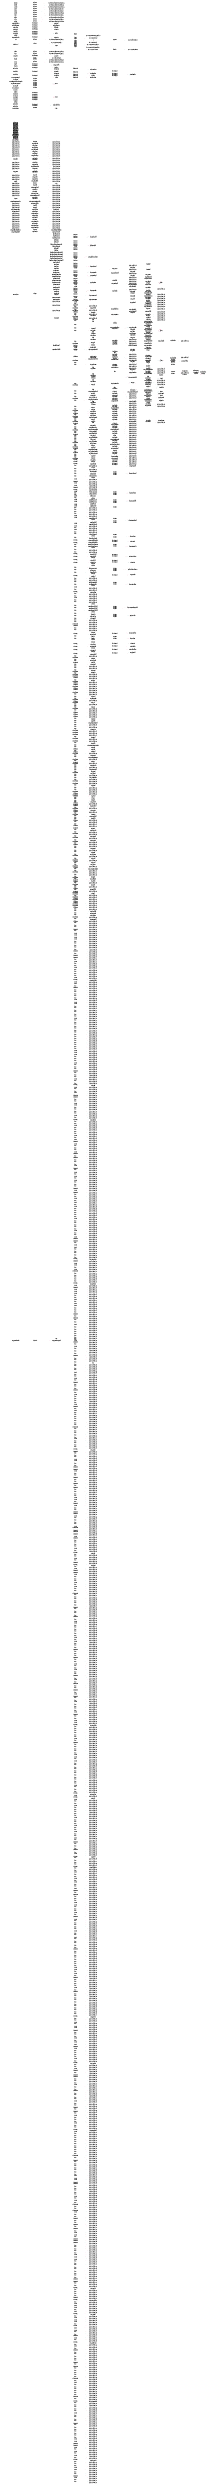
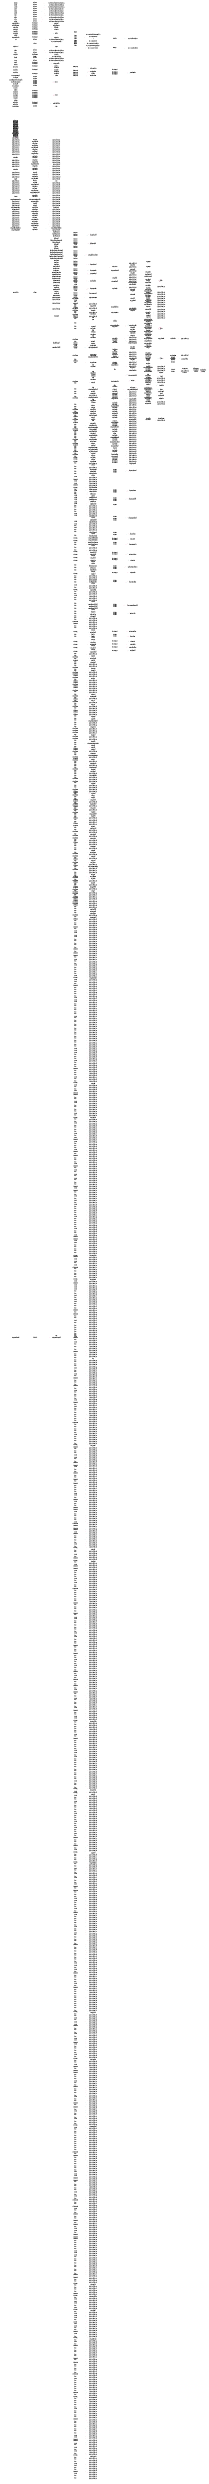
(93, 1244) -> none
